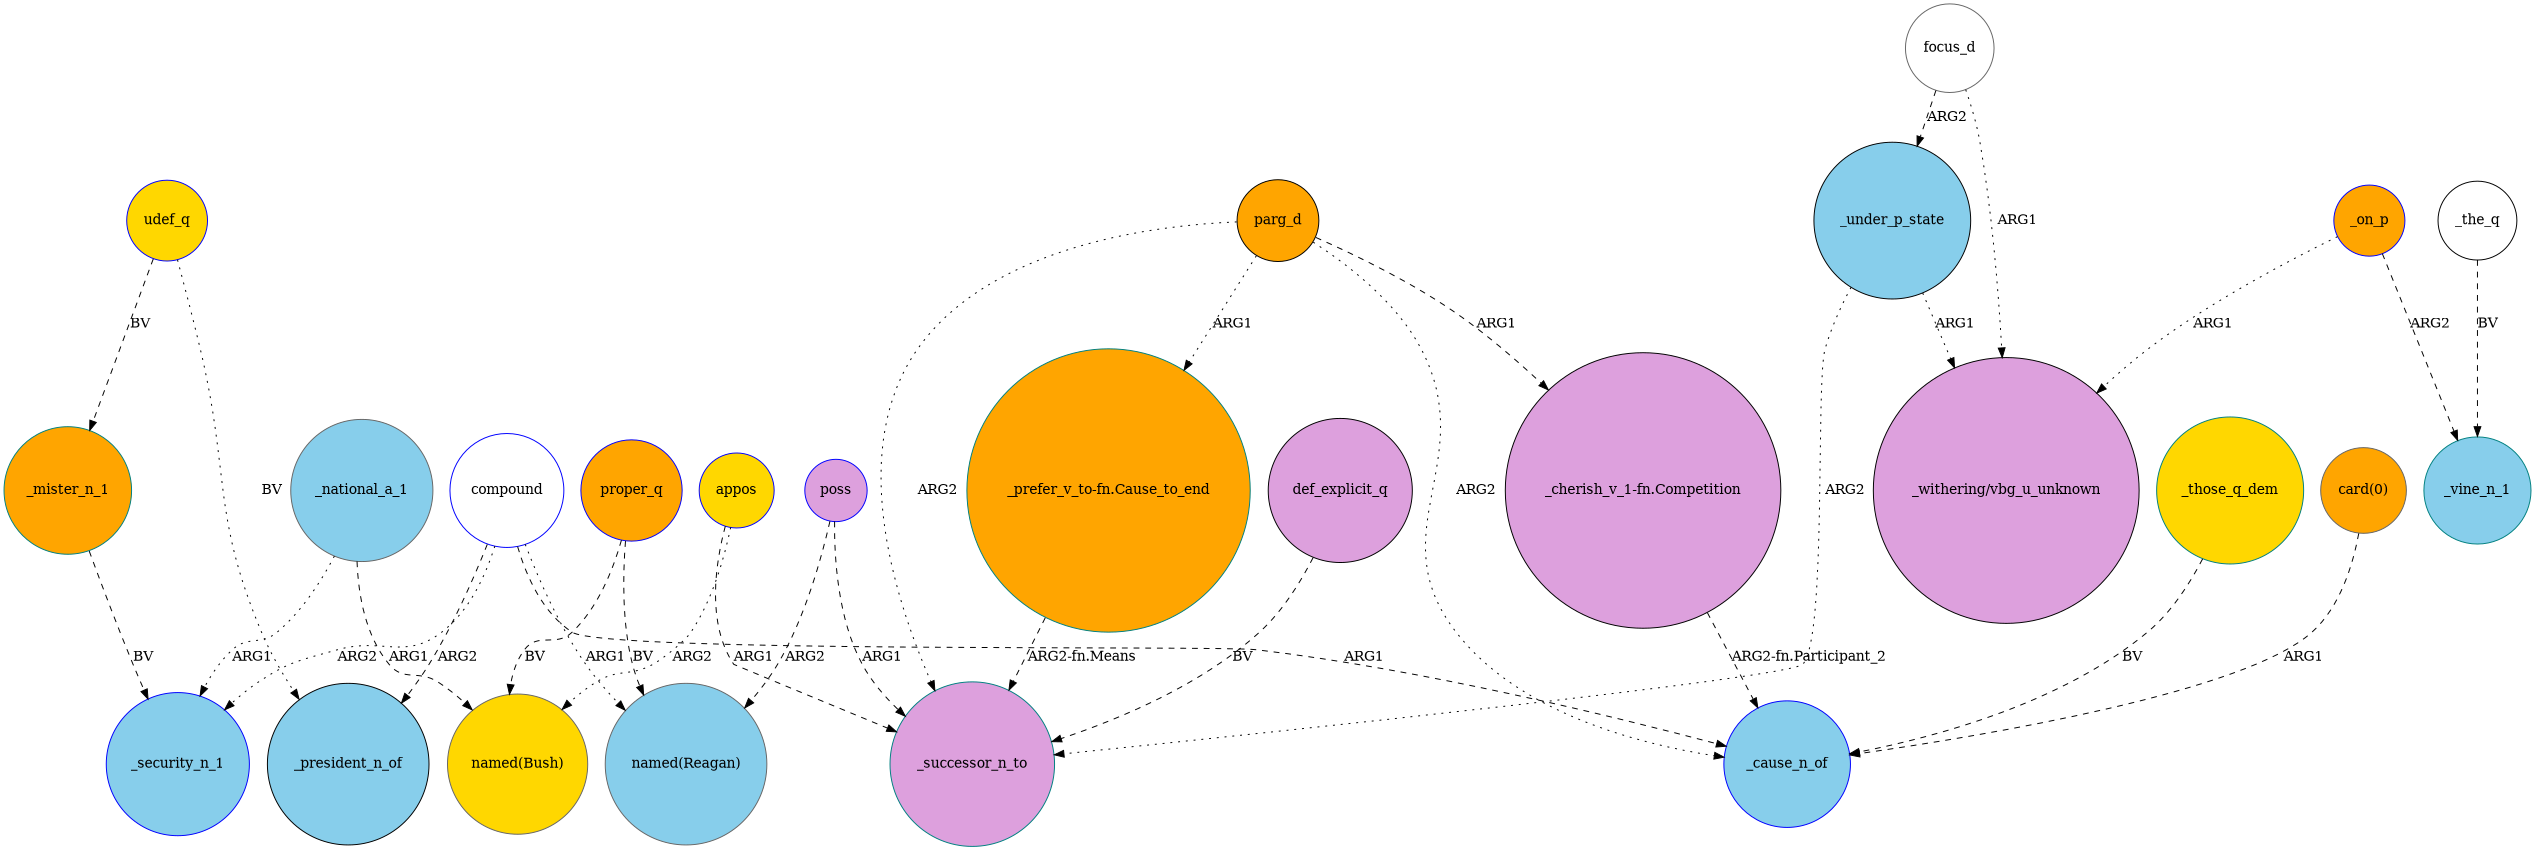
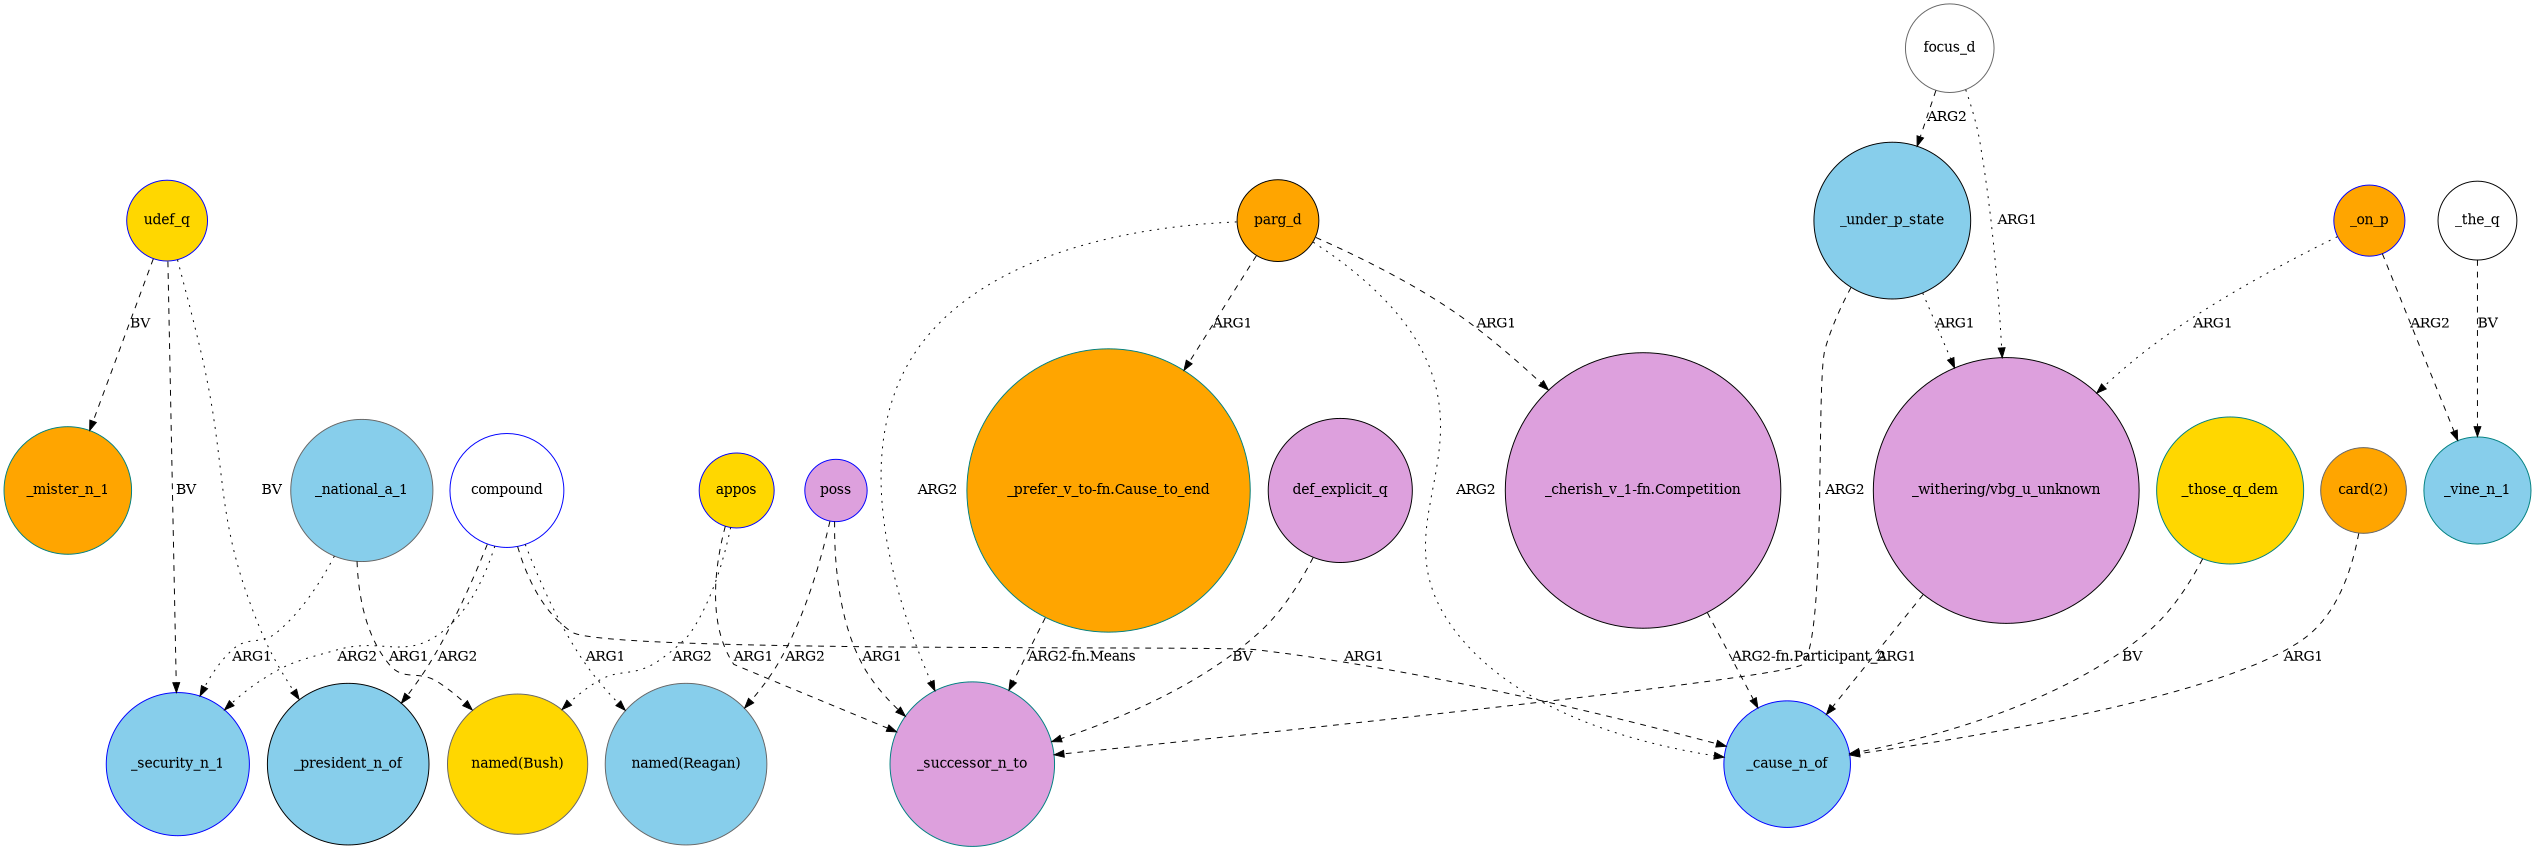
(1223, 309) -> (1223, 309)
(632, 490) -> none
(2364, 490) -> (2364, 490)
(116, 621) -> (172, 472)
none -> (1878, 651)
(1625, 692) -> (1625, 692)
